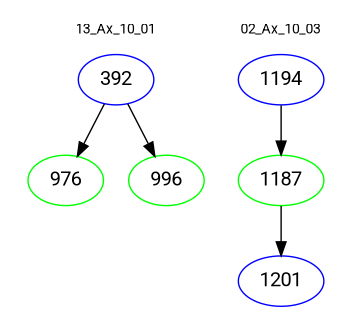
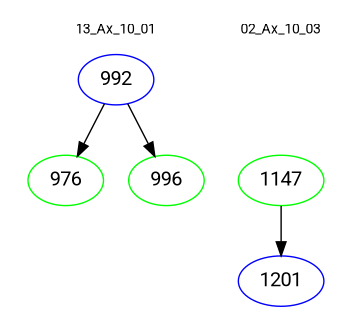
(116, 80) -> (116, 80)
(281, 80) -> none
(281, 180) -> (281, 180)
